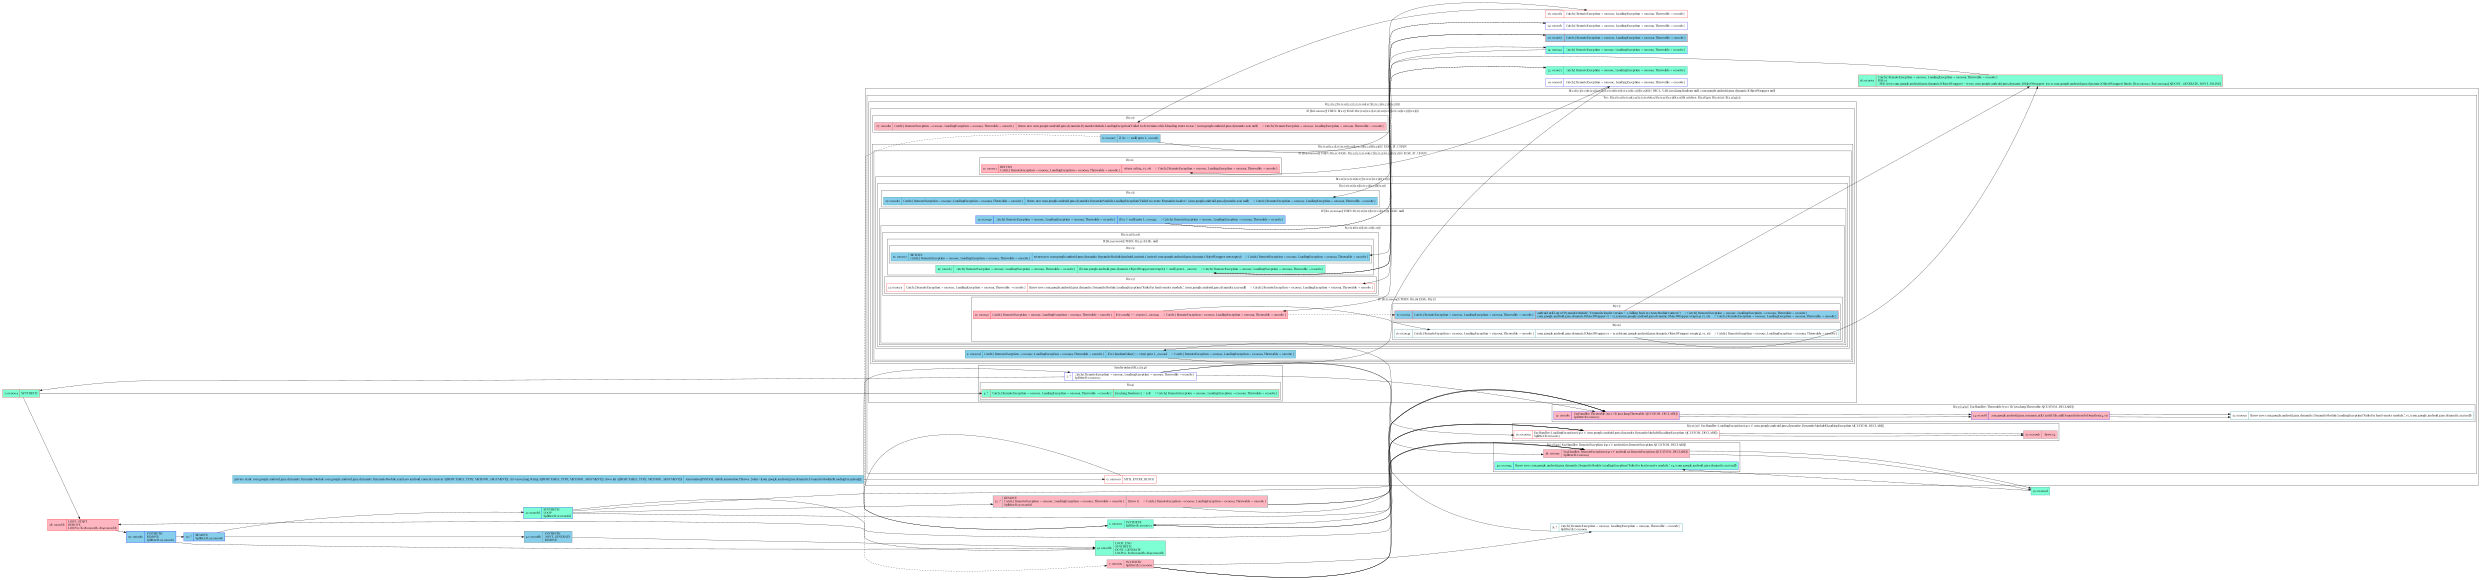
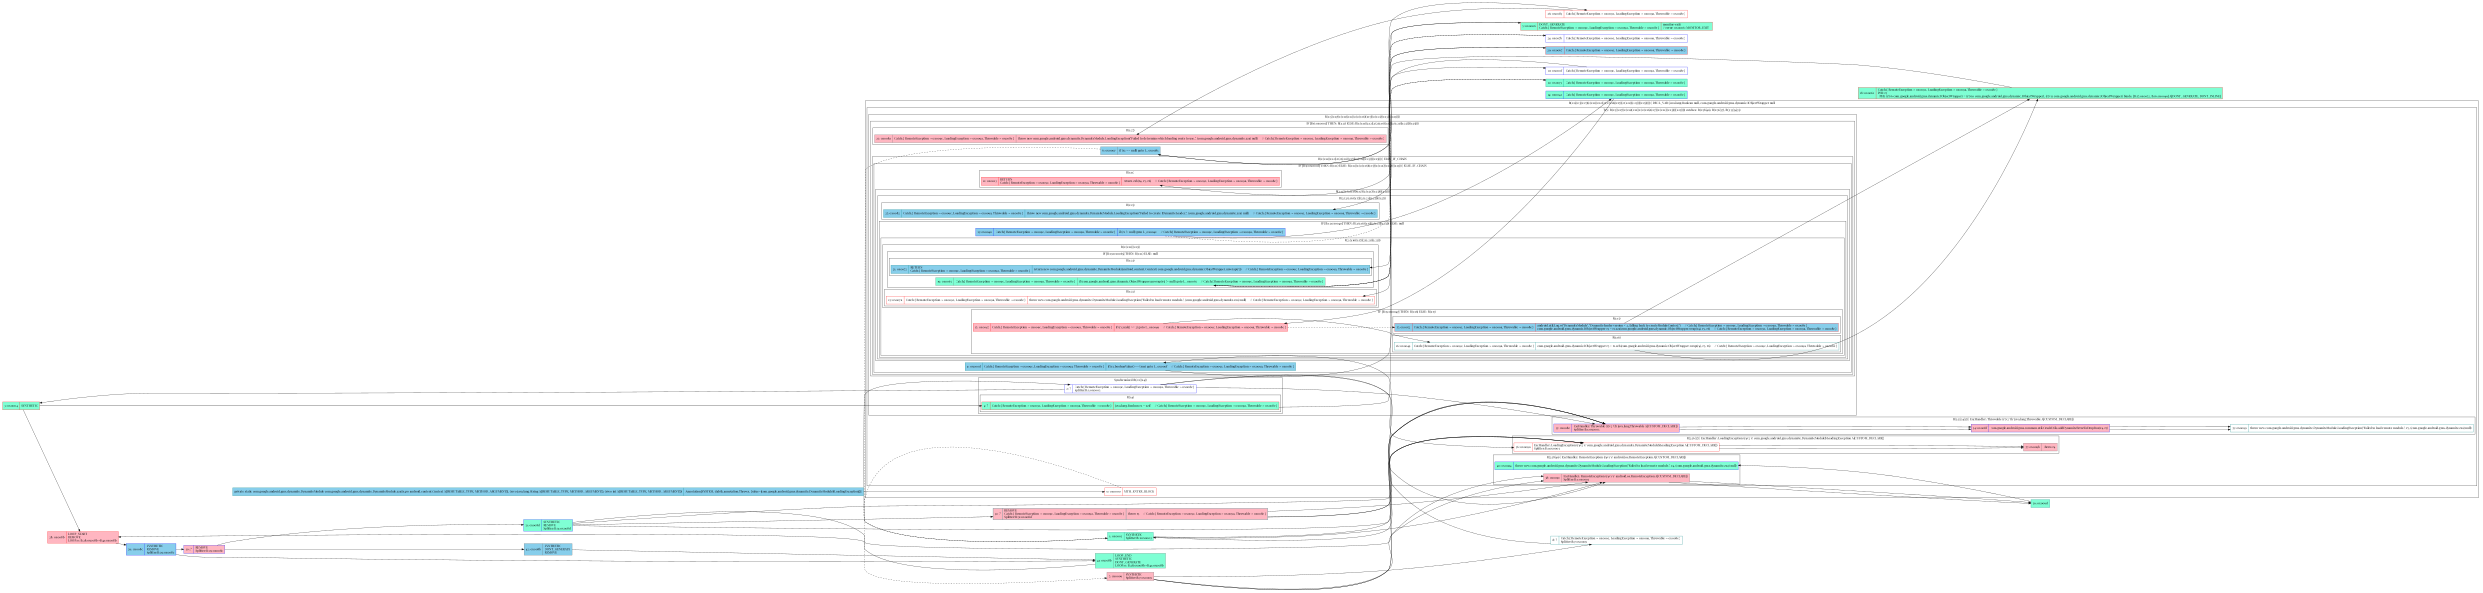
none -> (1617, 26)
(876, 466) -> (876, 479)
(548, 513) -> (550, 525)
(204, 537) -> (204, 549)
